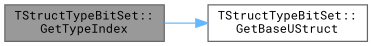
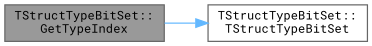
(288, 23) -> (288, 23)
